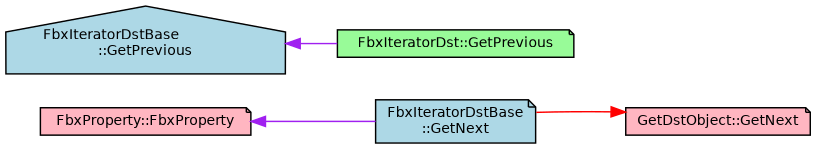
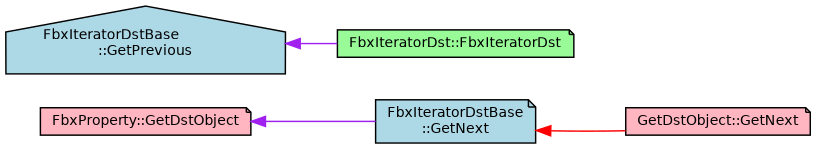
(456, 44) -> (456, 44)
(574, 112) -> (588, 131)
(146, 121) -> (146, 121)
